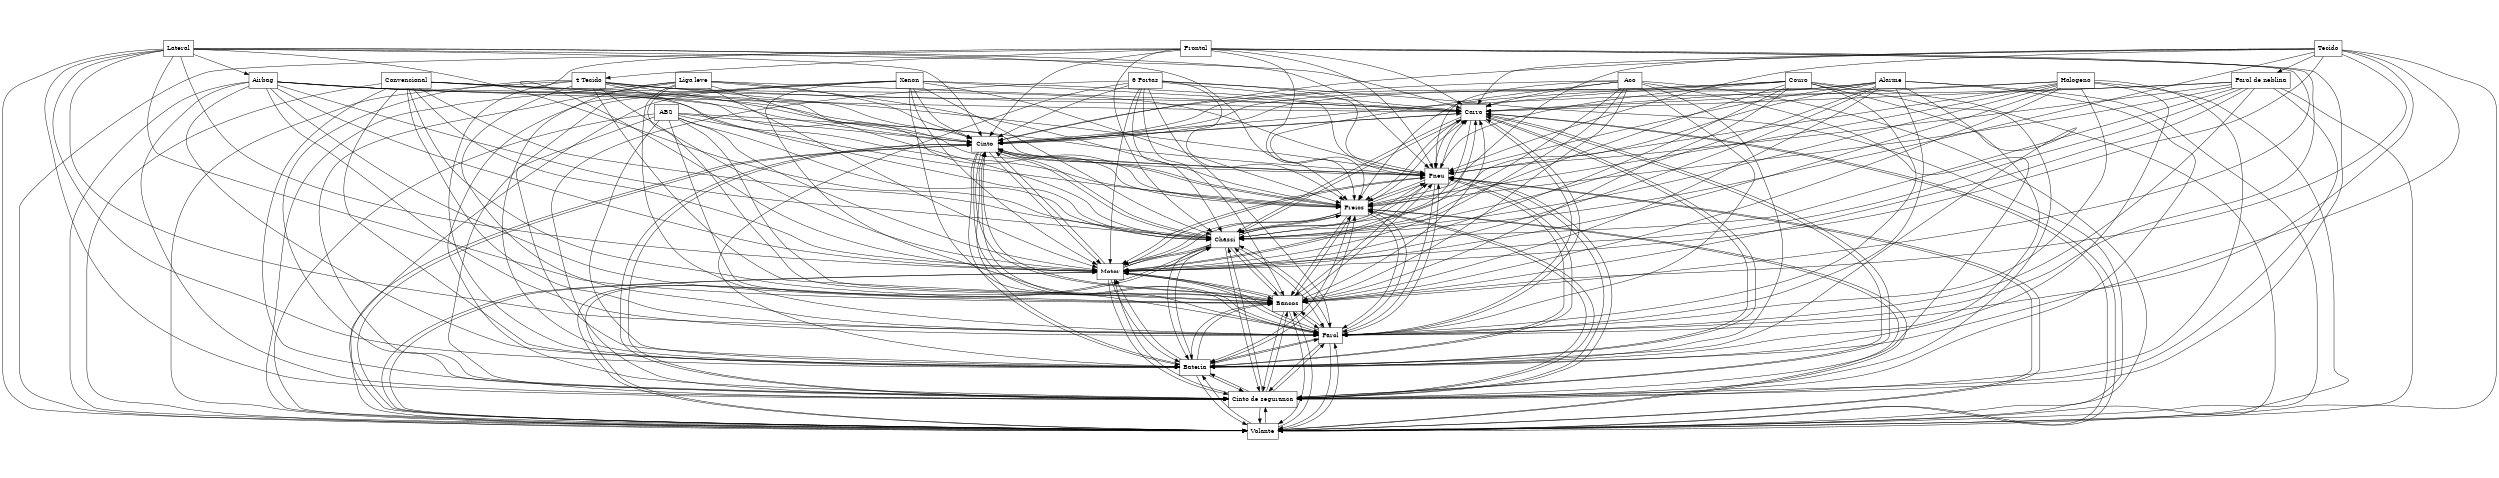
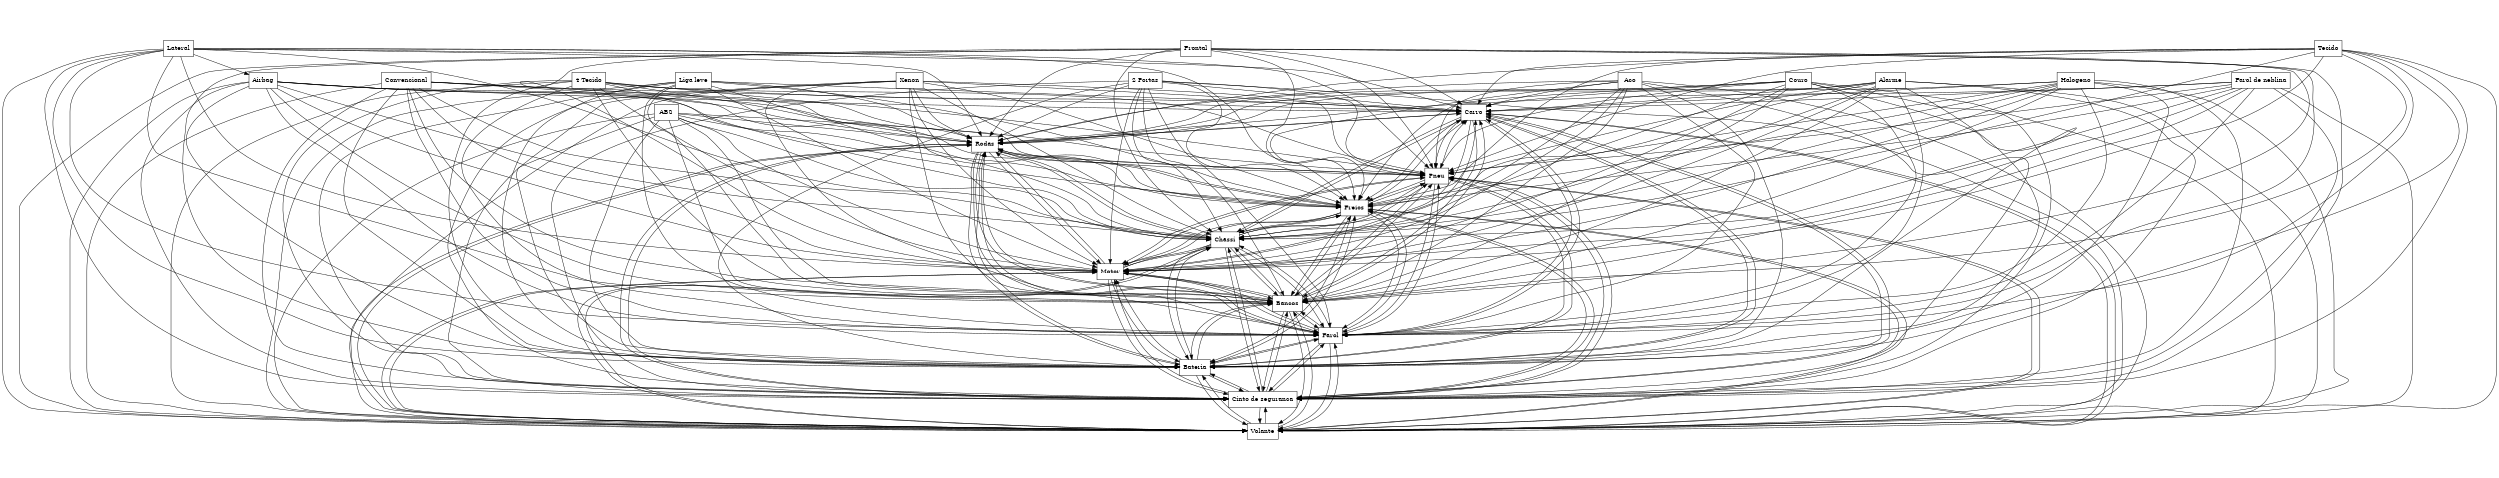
(881, 61) -> (185, 172)
(2298, 63) -> (2020, 387)
(1145, 80) -> (1145, 80)
(985, 144) -> (985, 144)
none -> (1419, 229)
